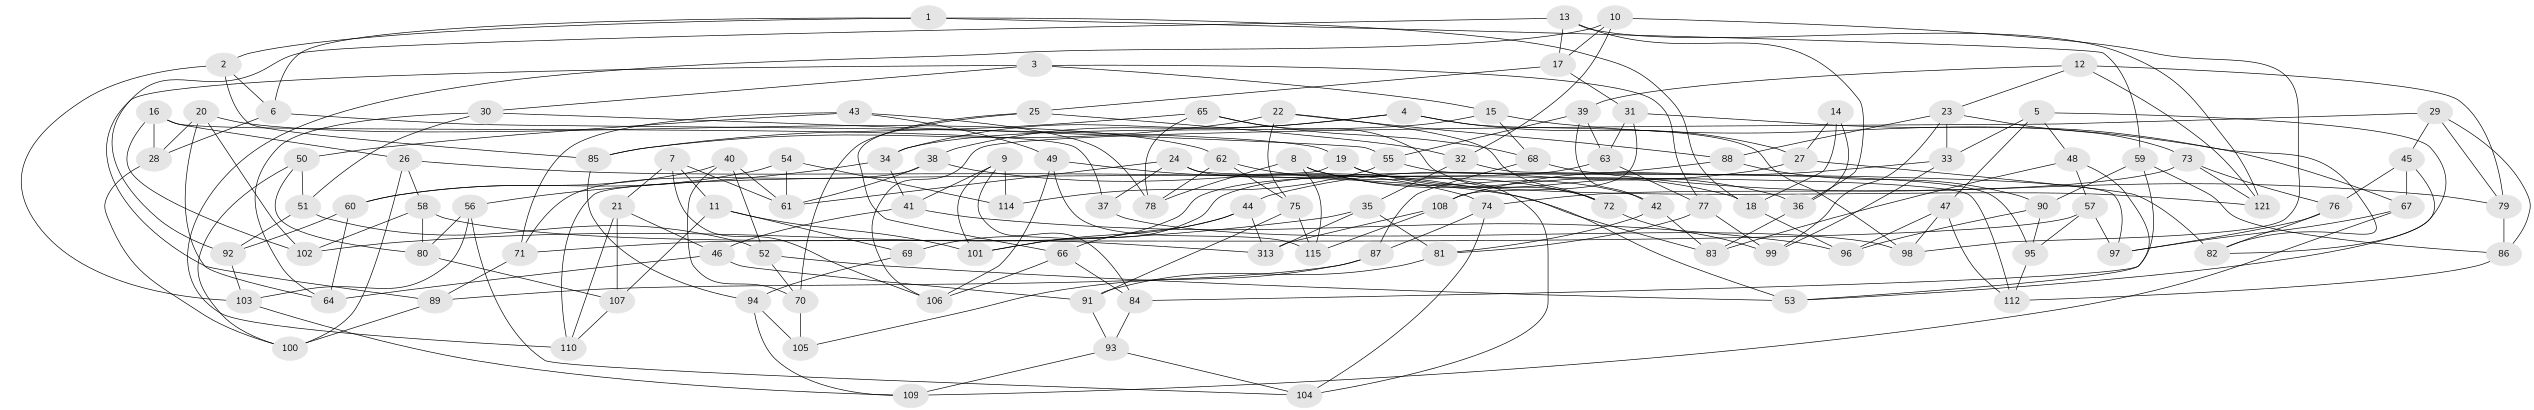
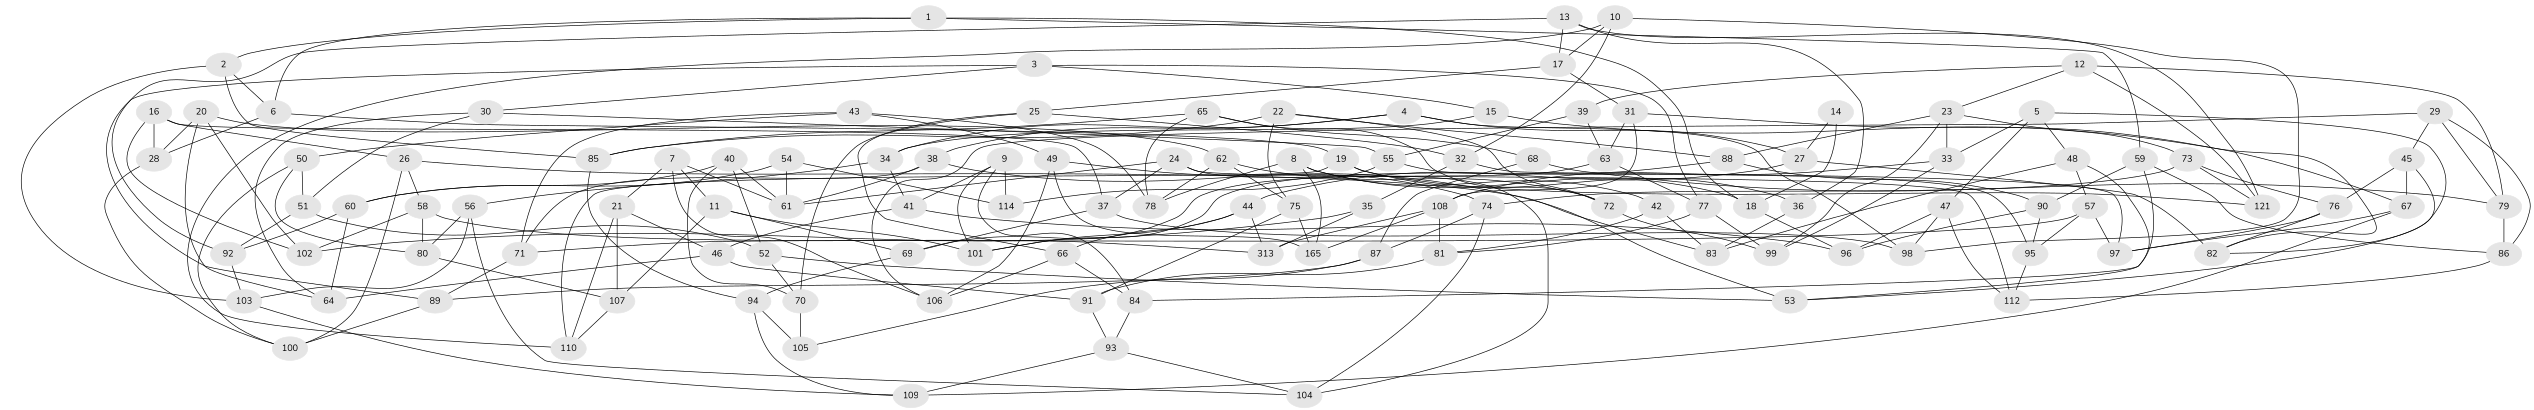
(1517, 141) -> none
(1848, 160) -> none
(1577, 162) -> none
none -> (1005, 230)
(1404, 230) -> (1440, 230)
(1313, 254) -> (1313, 254)
